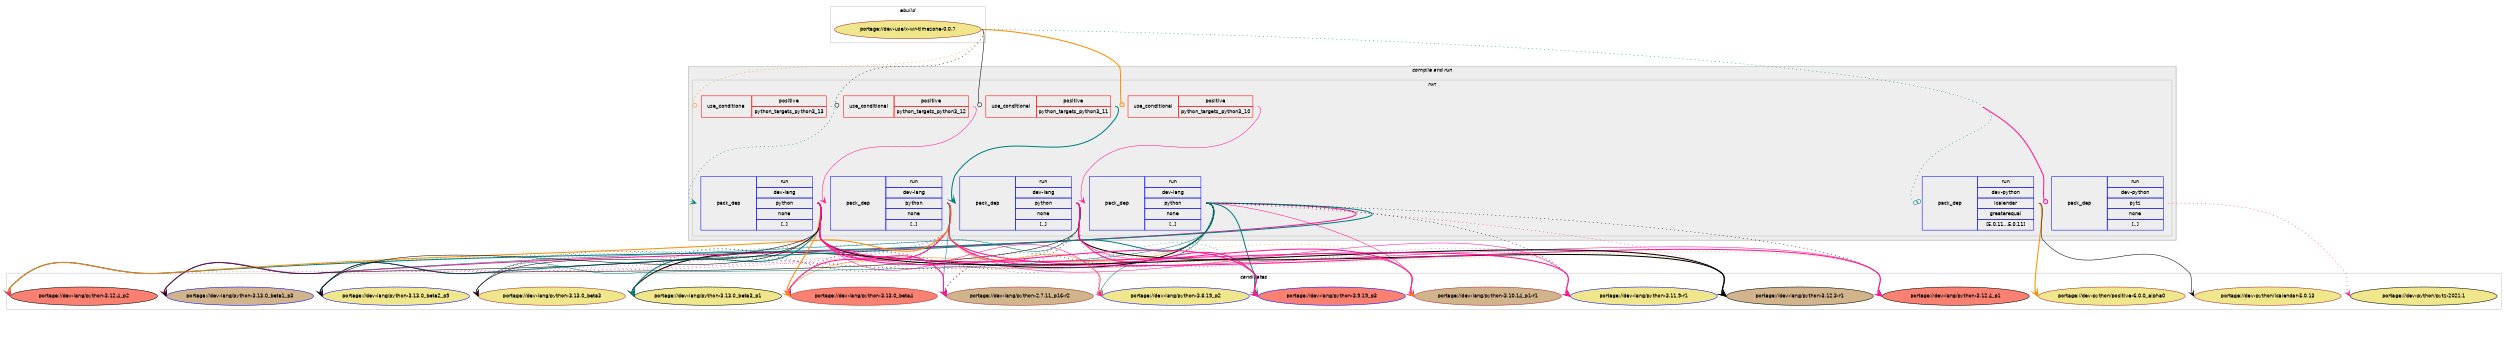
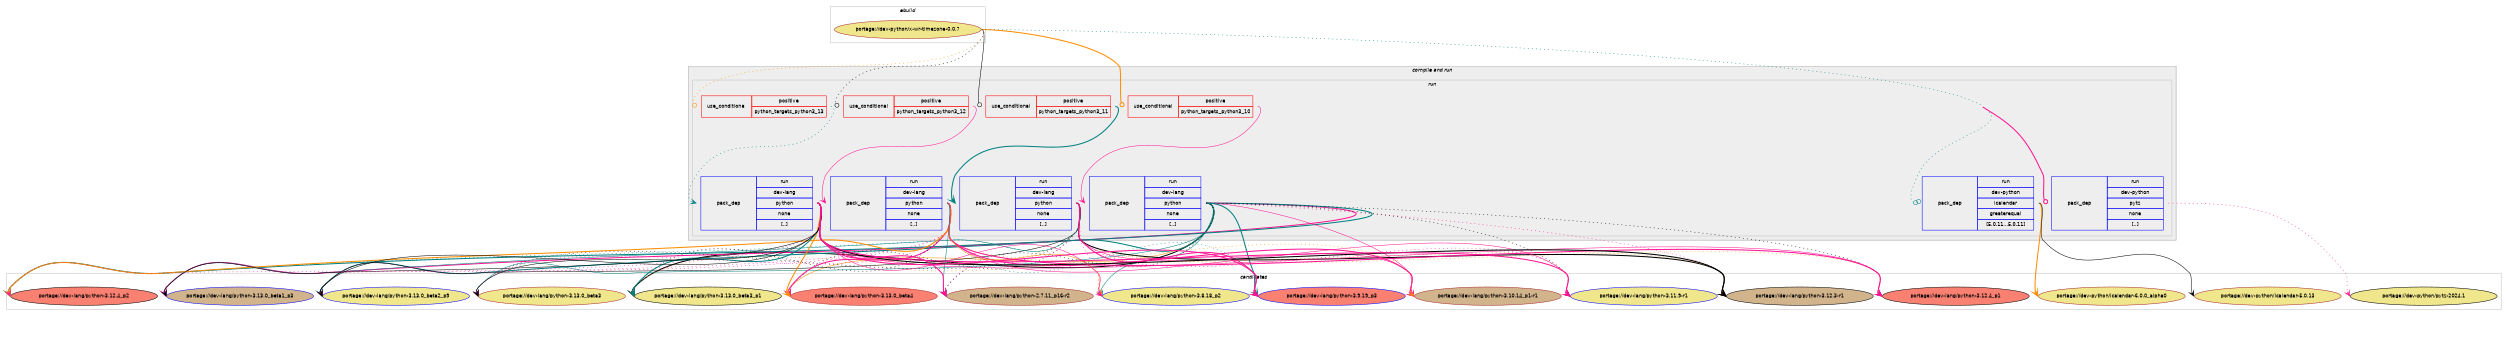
(908, 30) -> (908, 30)
(1176, 296) -> (1176, 296)
(2112, 296) -> (2112, 296)
(2424, 296) -> (2424, 296)
